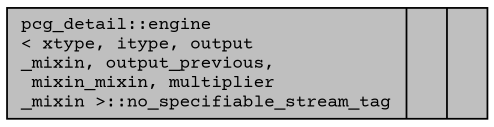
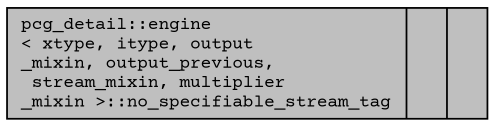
(149, 82) -> (154, 82)
